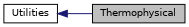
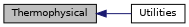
(80, 14) -> (119, 14)
